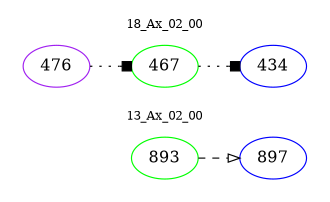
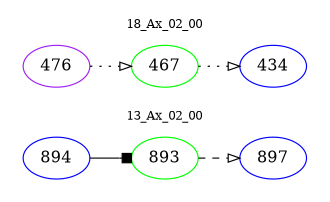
(105, 66) -> (105, 66)
(213, 66) -> (213, 66)
none -> (56, 158)
